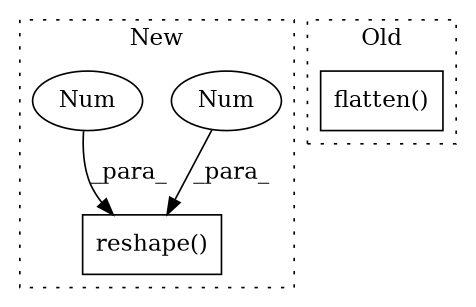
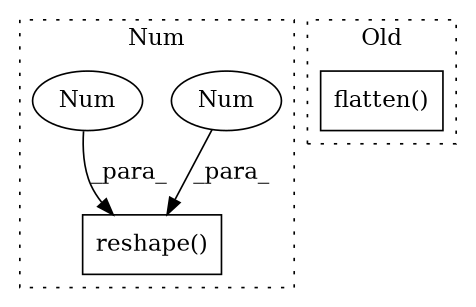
(157, 39) -> (157, 39)
